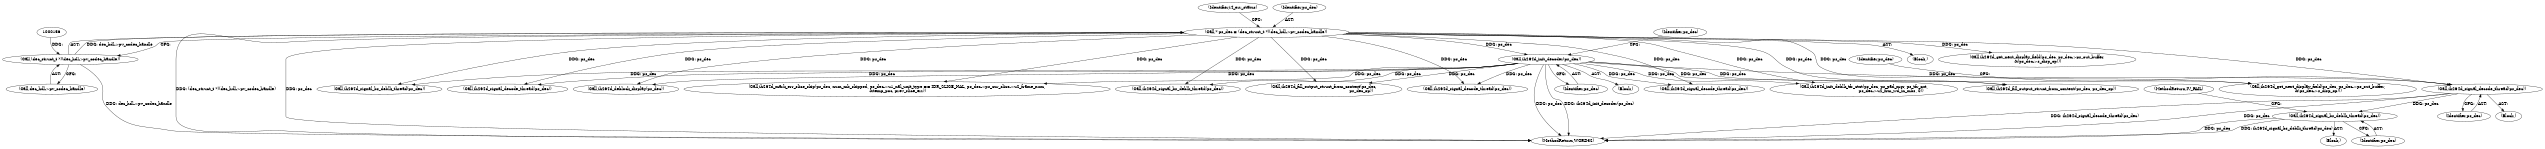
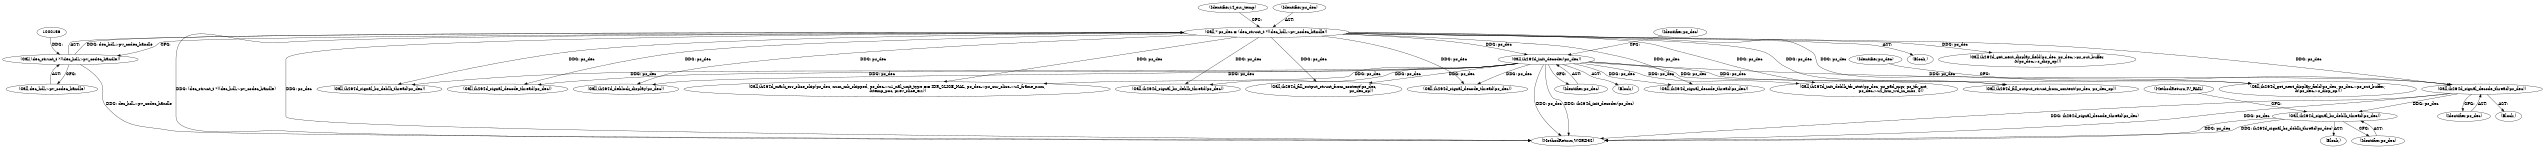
(1233, 8) -> (1233, 8)
